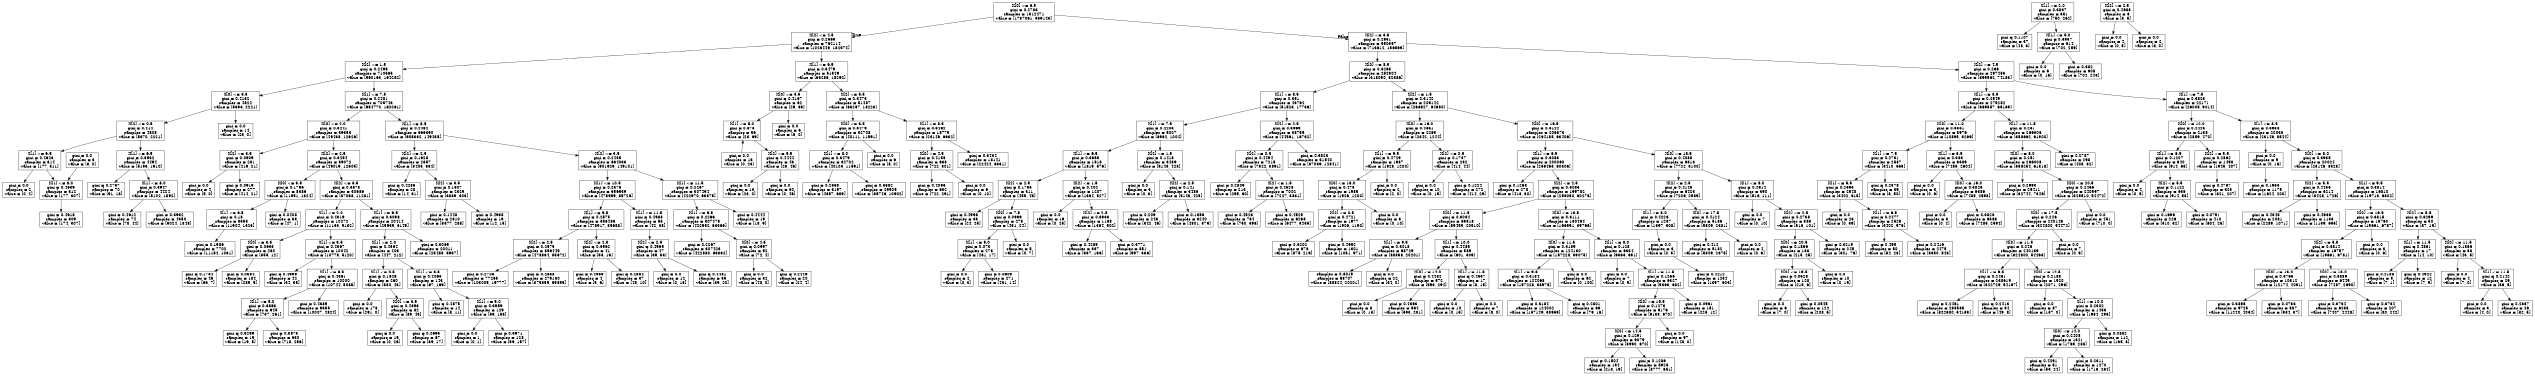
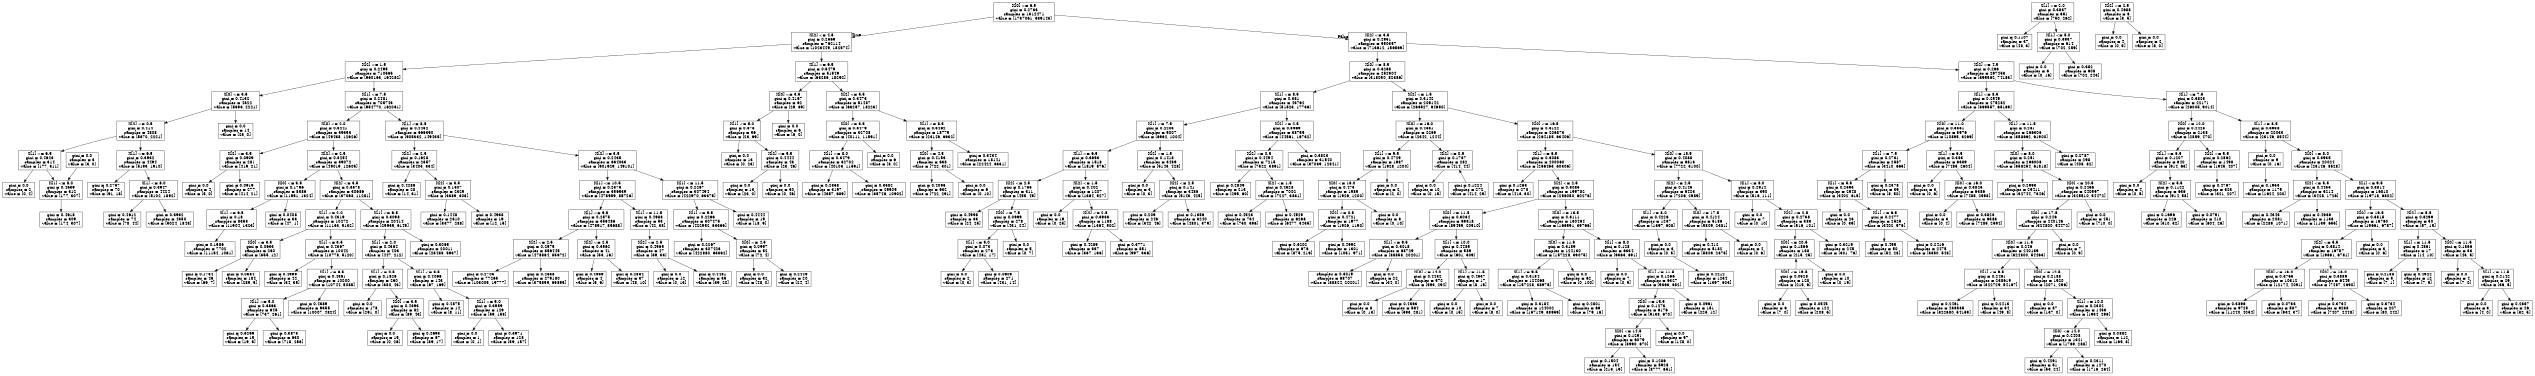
(742, 148) -> (739, 145)
(1458, 175) -> (1463, 177)
(1792, 262) -> (1796, 265)
